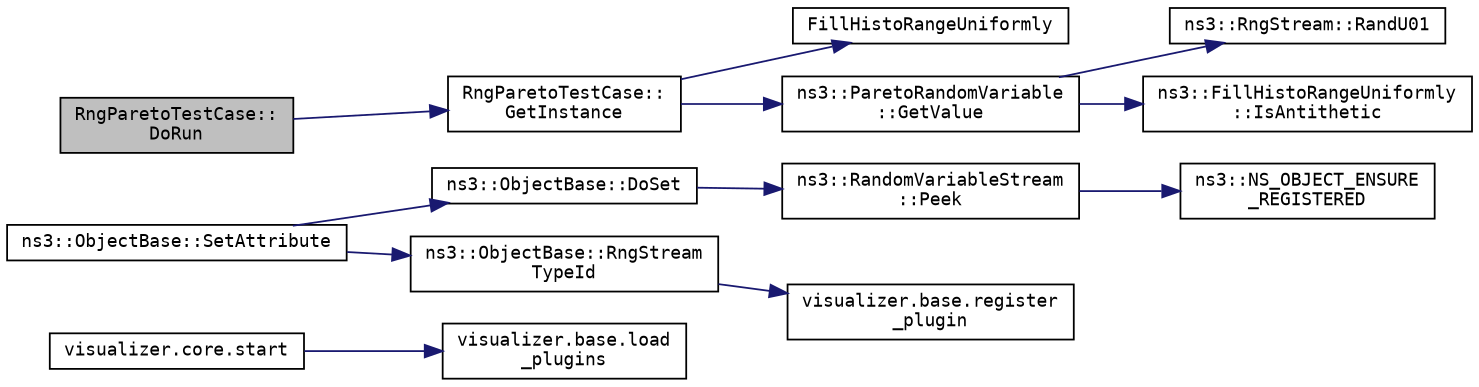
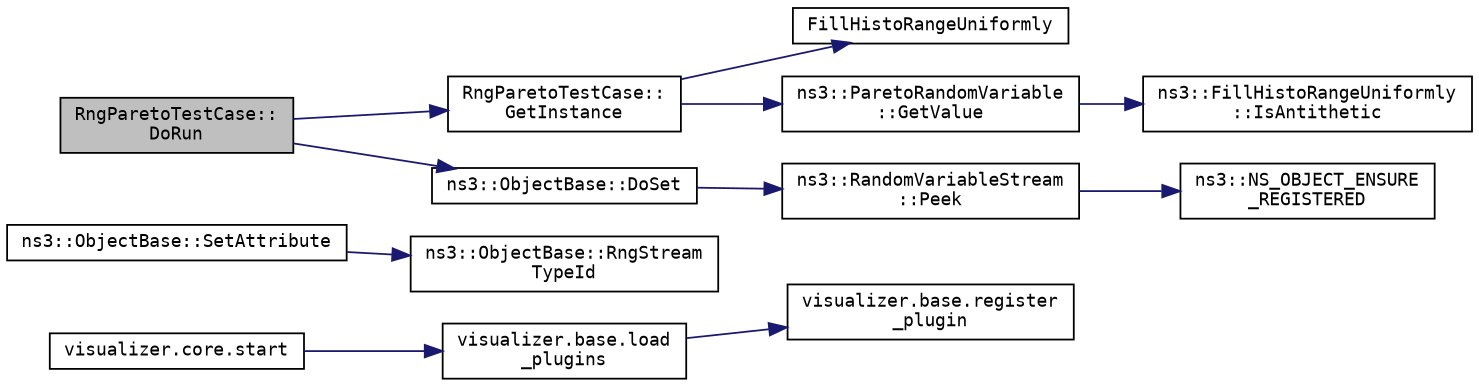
(1308, 26) -> none
(361, 216) -> (365, 155)
(744, 288) -> (728, 334)
